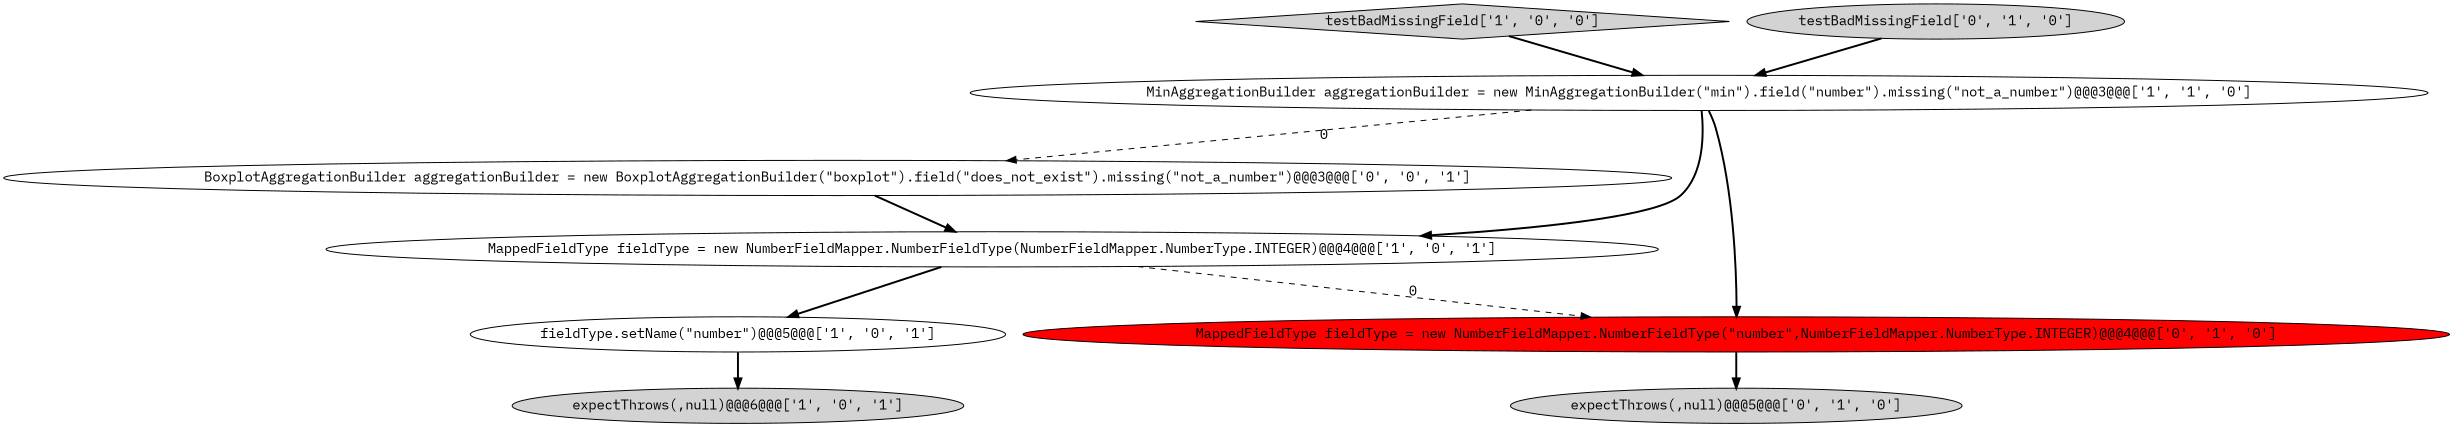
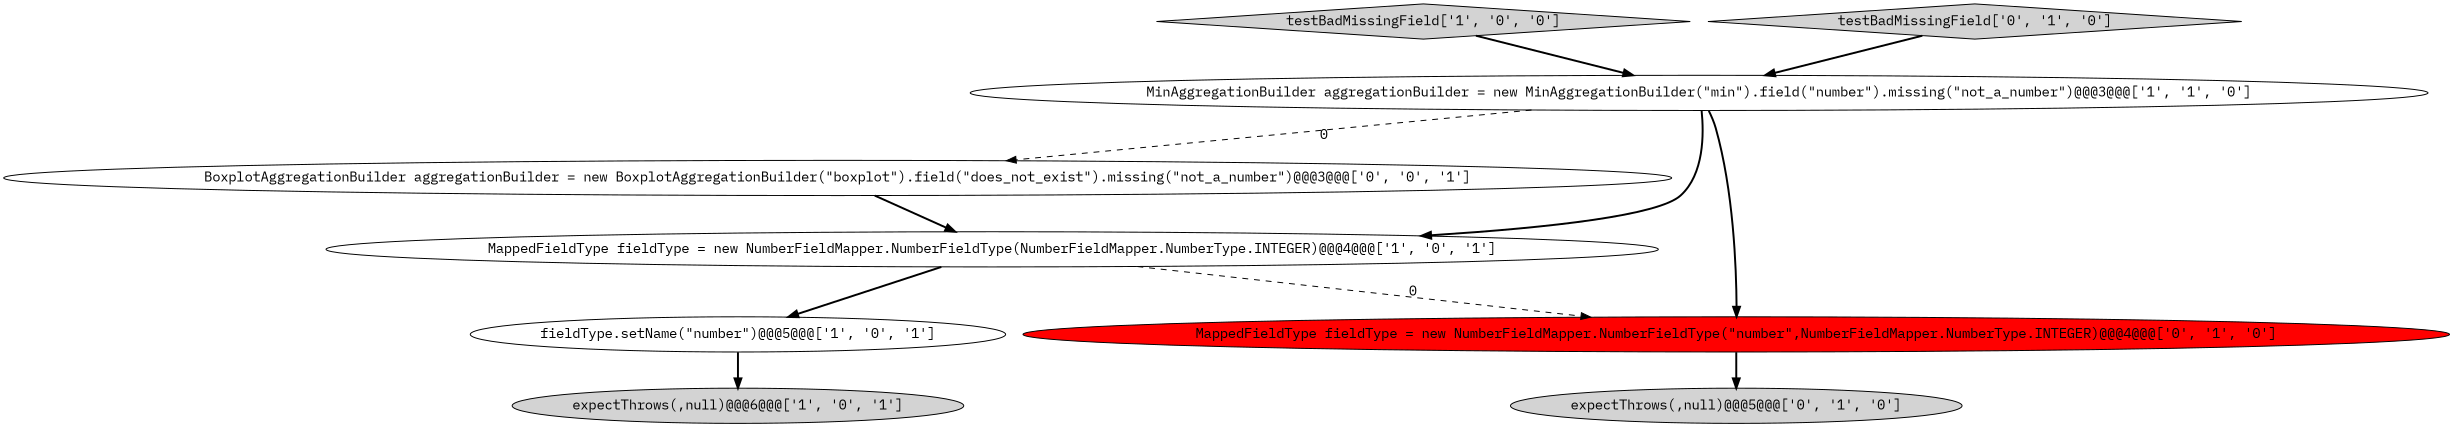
(1936, 22) -> (1975, 22)
